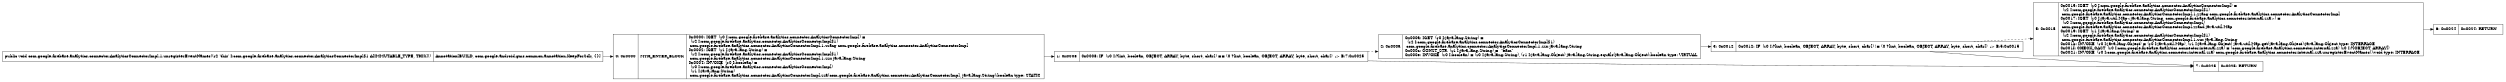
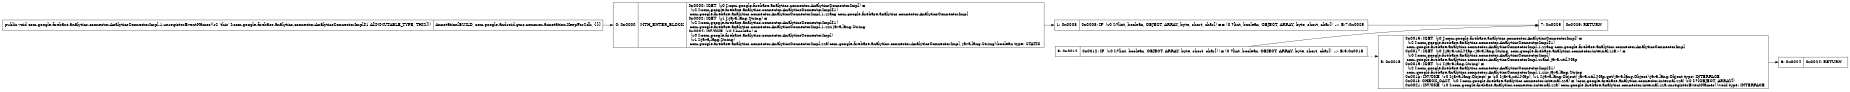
(1539, 47) -> none
